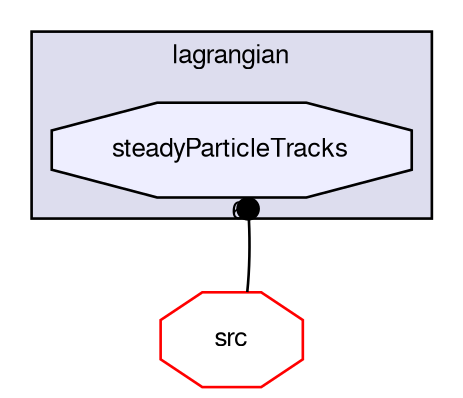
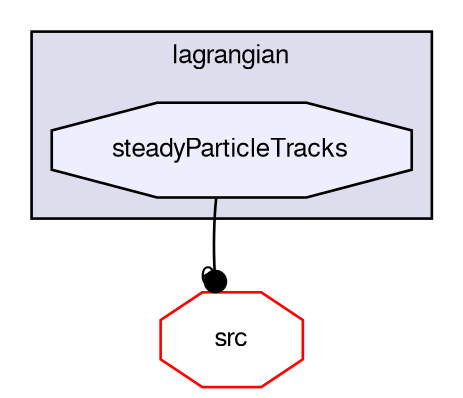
(249, 256) -> (214, 235)
